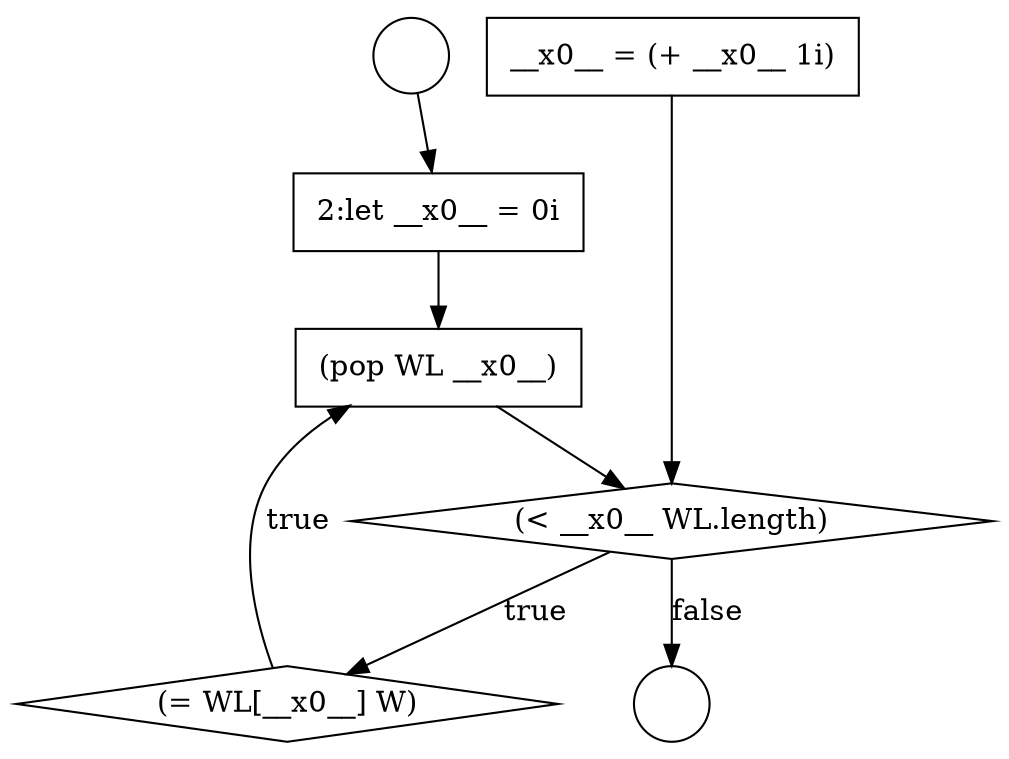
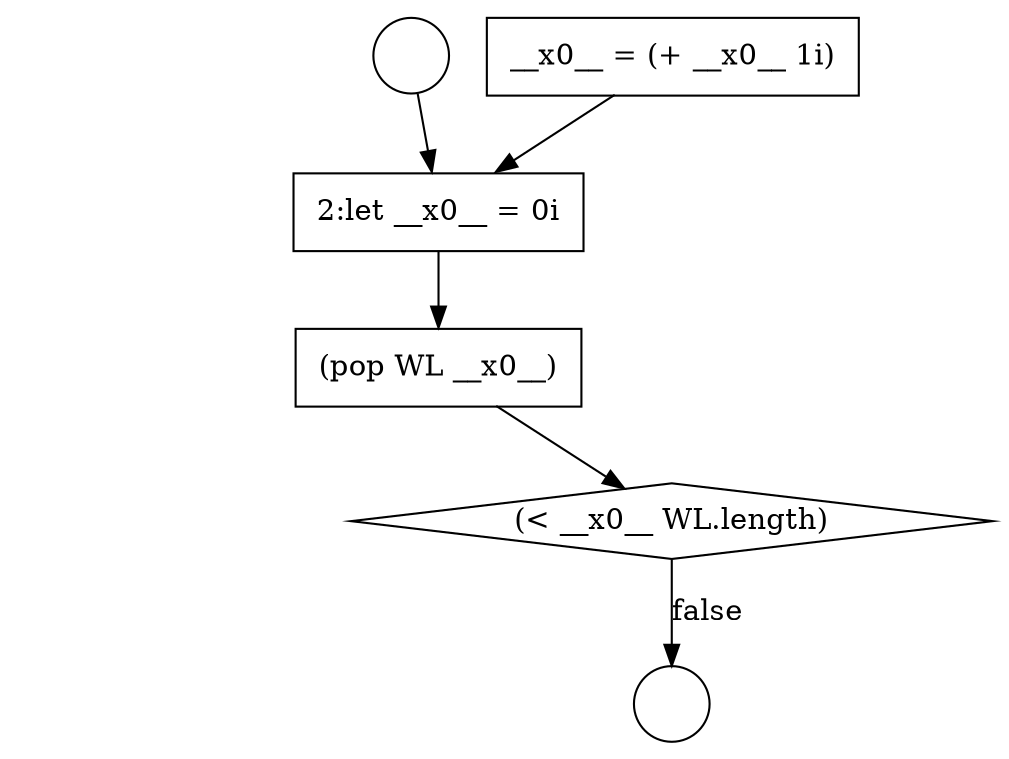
(672, 278) -> (564, 128)
(287, 704) -> none
